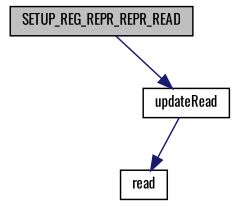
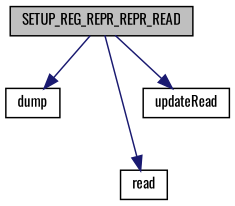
none -> (33, 103)
(169, 137) -> (121, 96)
